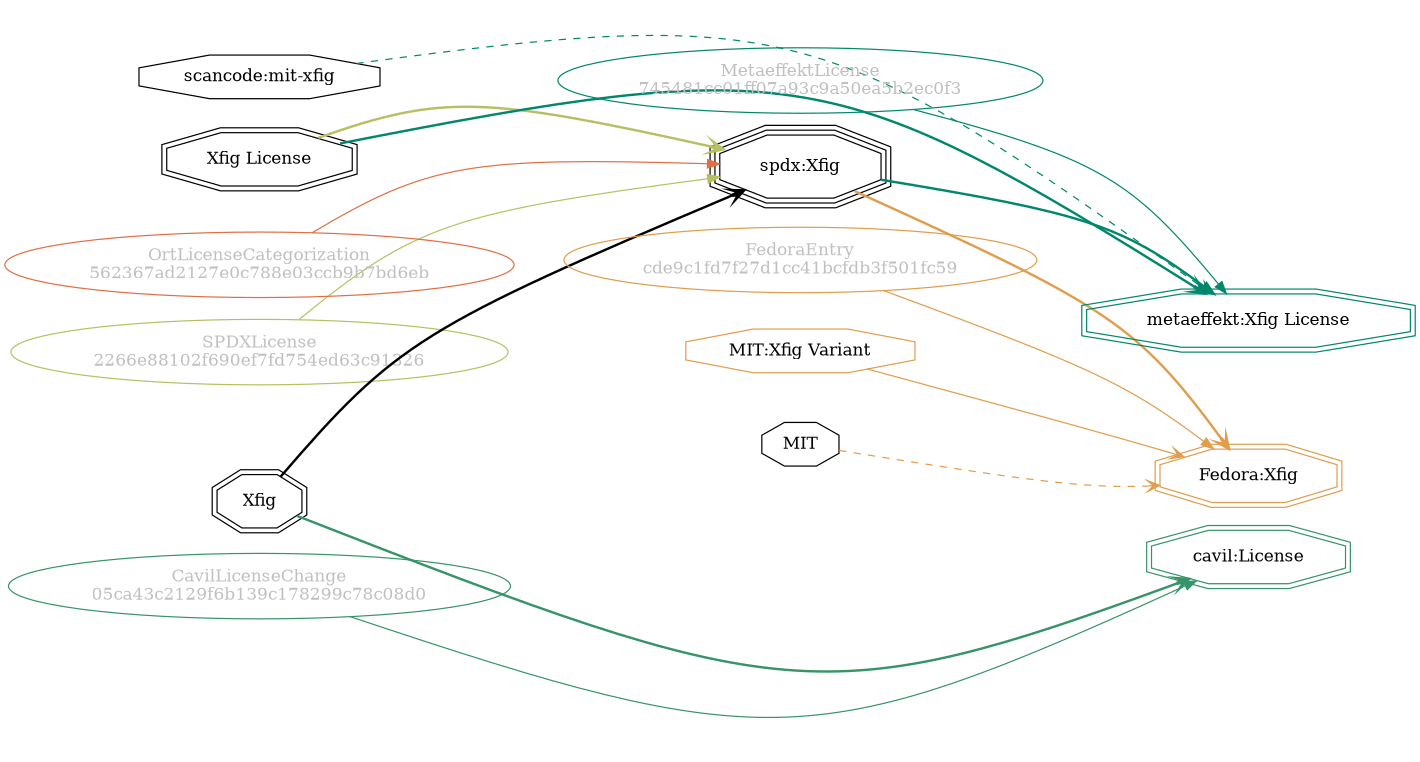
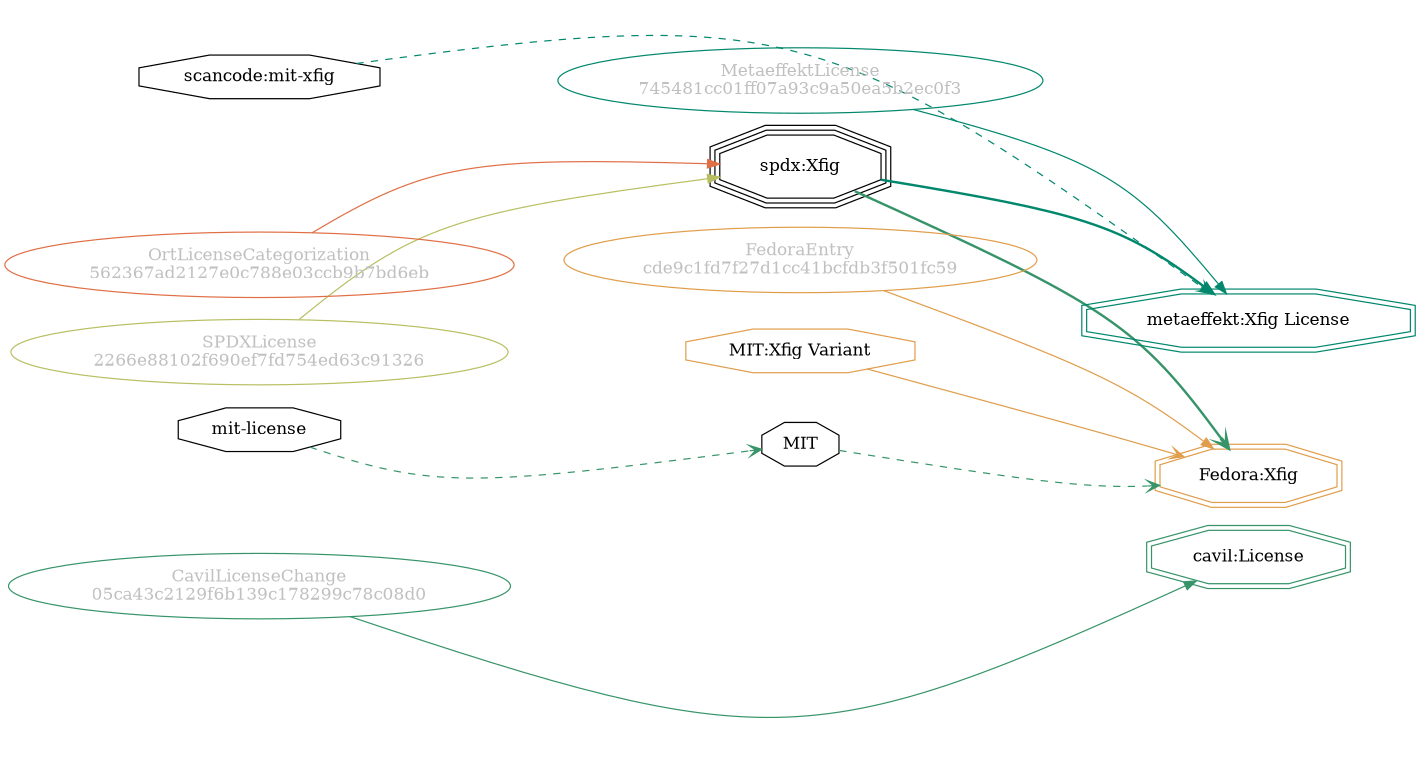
(259, 159) -> none
(1058, 288) -> (1058, 288)
none -> (259, 430)
(993, 474) -> (993, 474)
(259, 501) -> none
